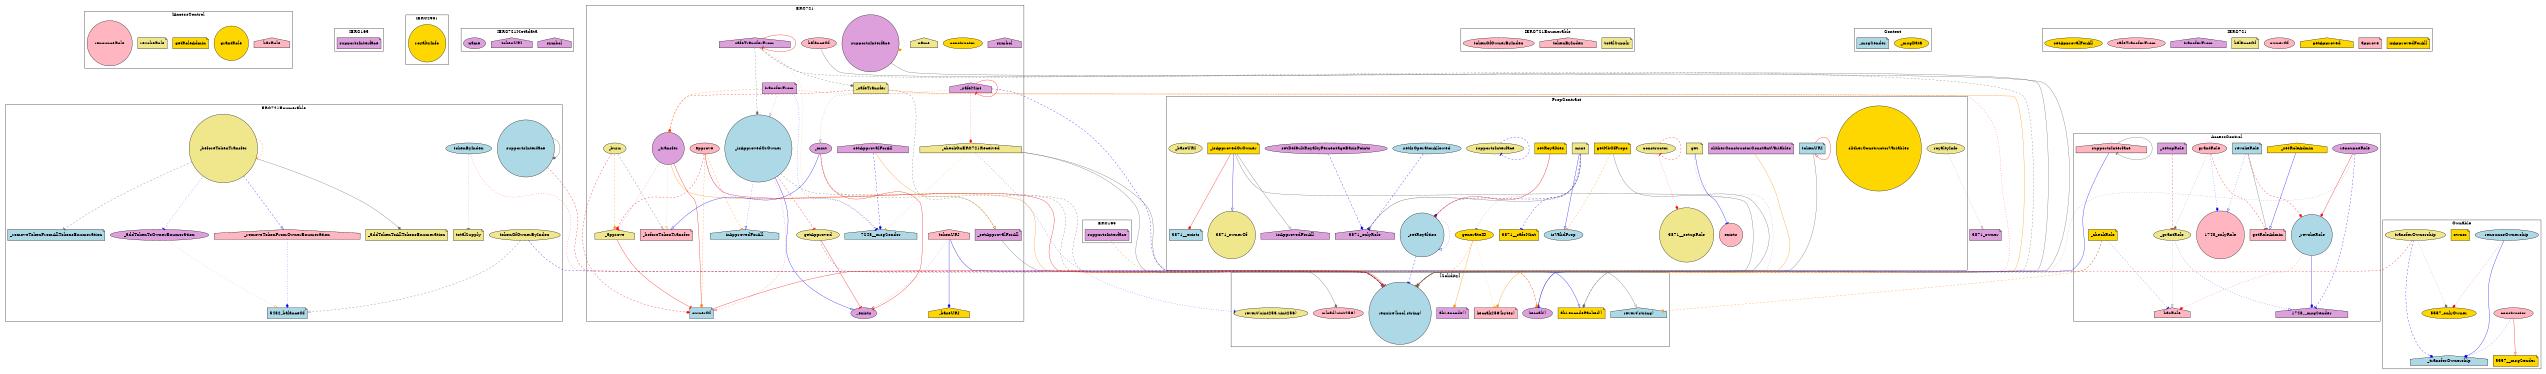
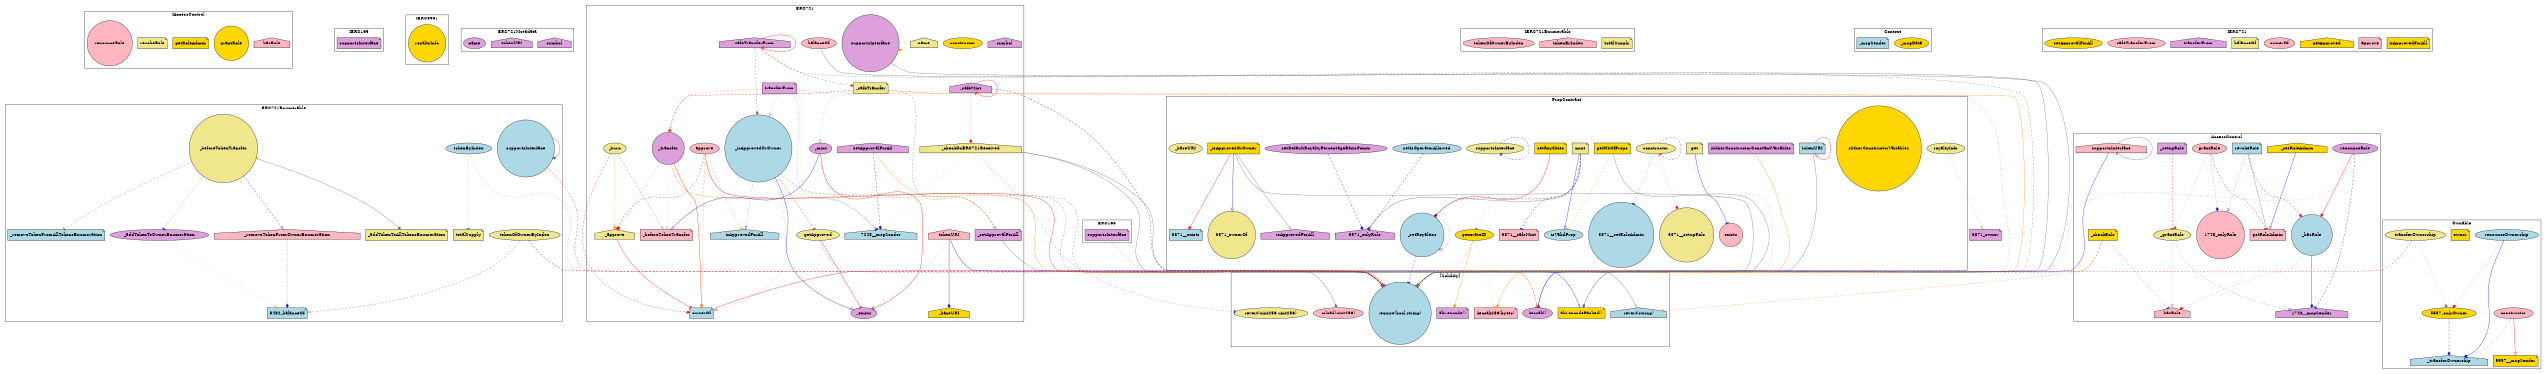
(427, 18) -> (427, 18)
(517, 32) -> (517, 32)
(640, 195) -> (640, 195)
(1519, 235) -> (1519, 235)
none -> (1621, 235)
(2312, 235) -> (2312, 235)
(2406, 301) -> (2449, 335)
